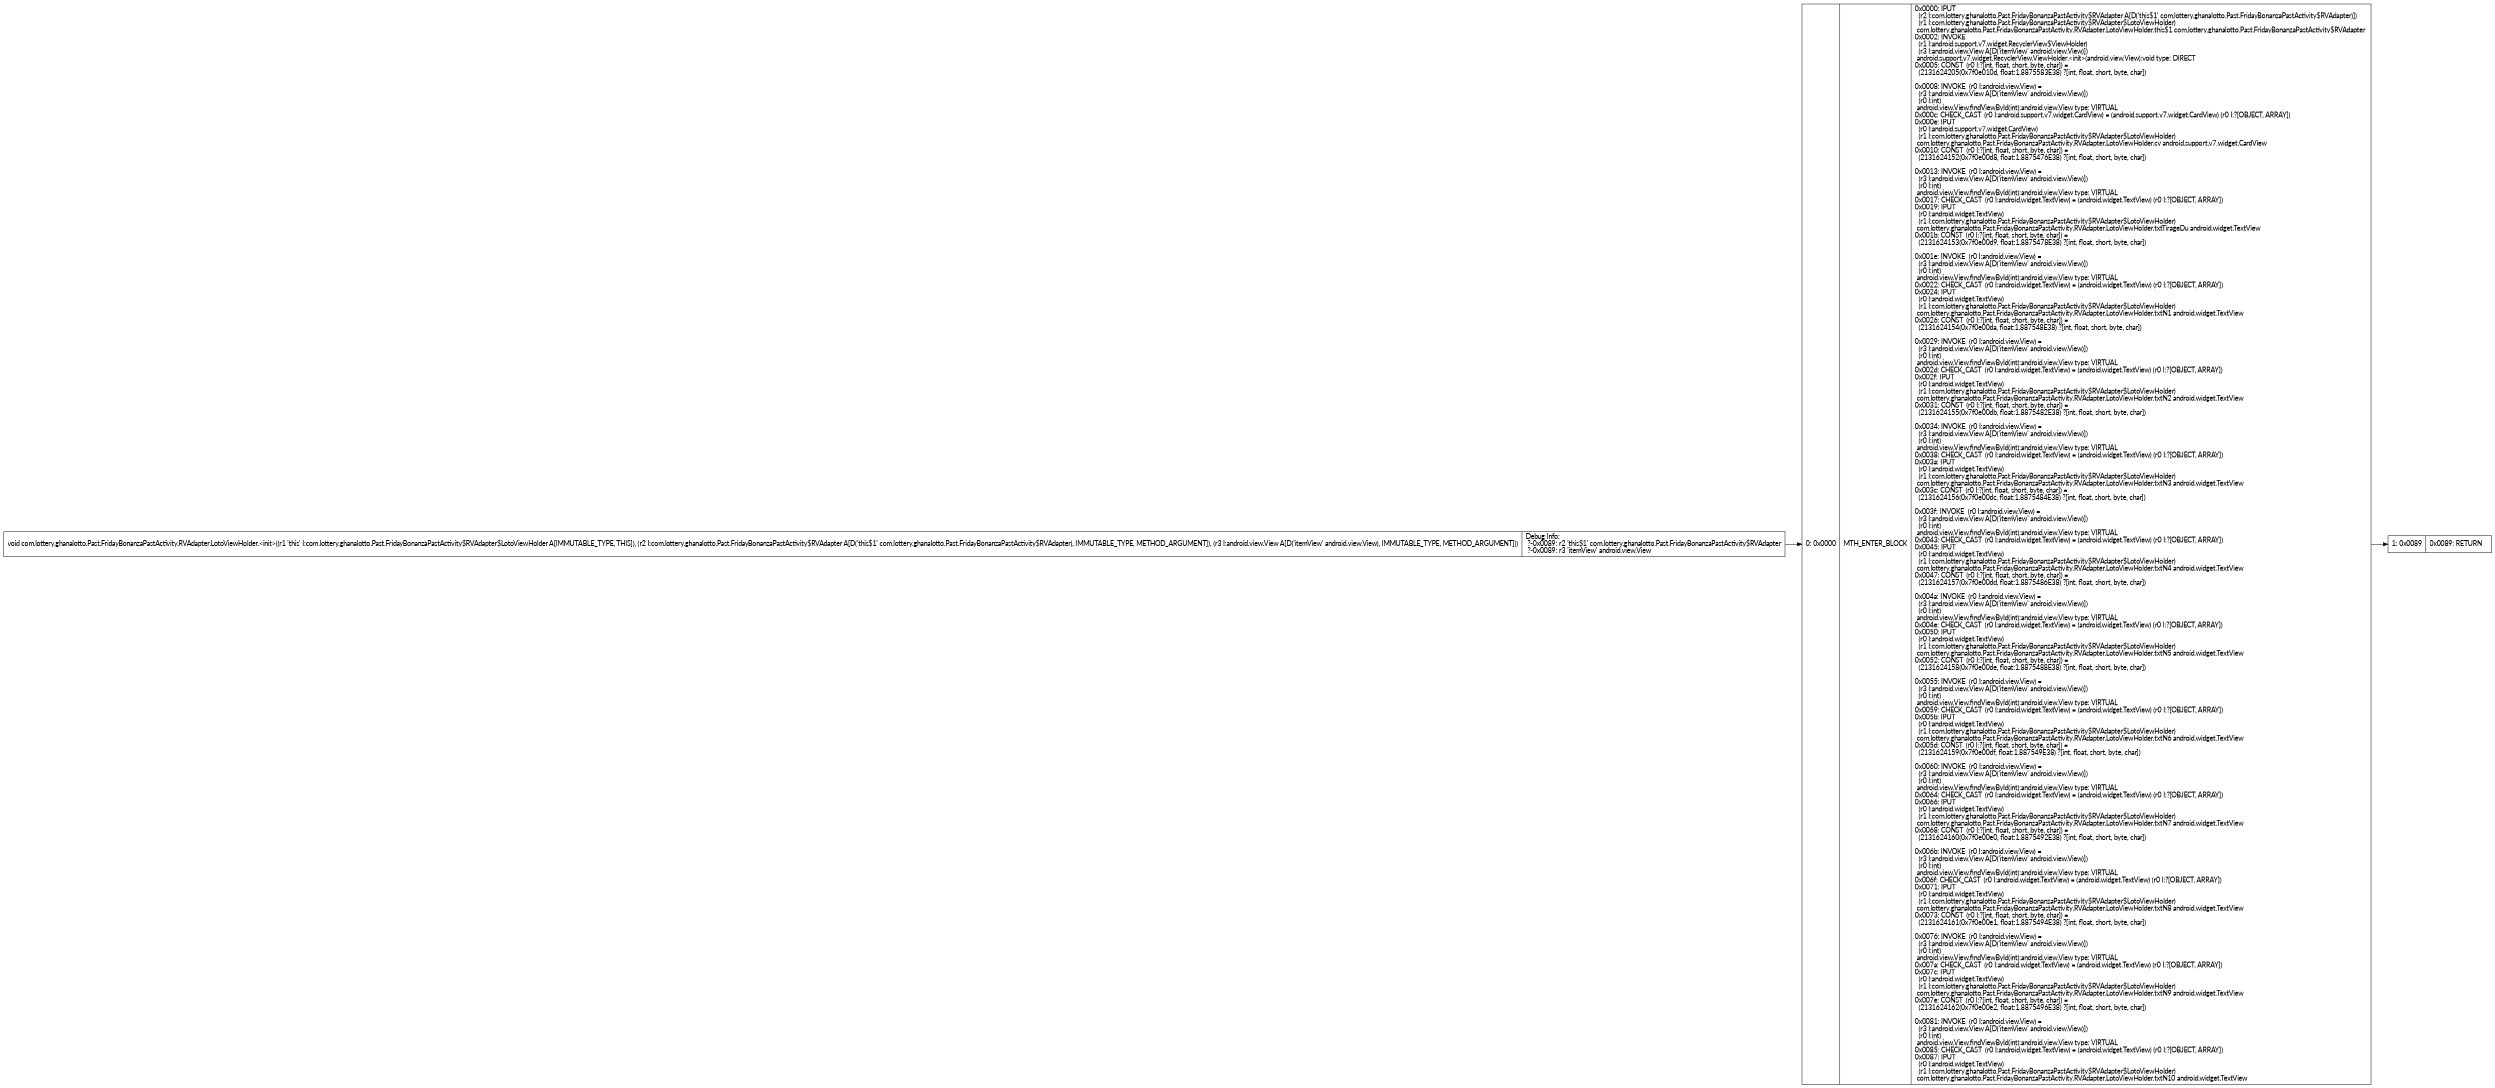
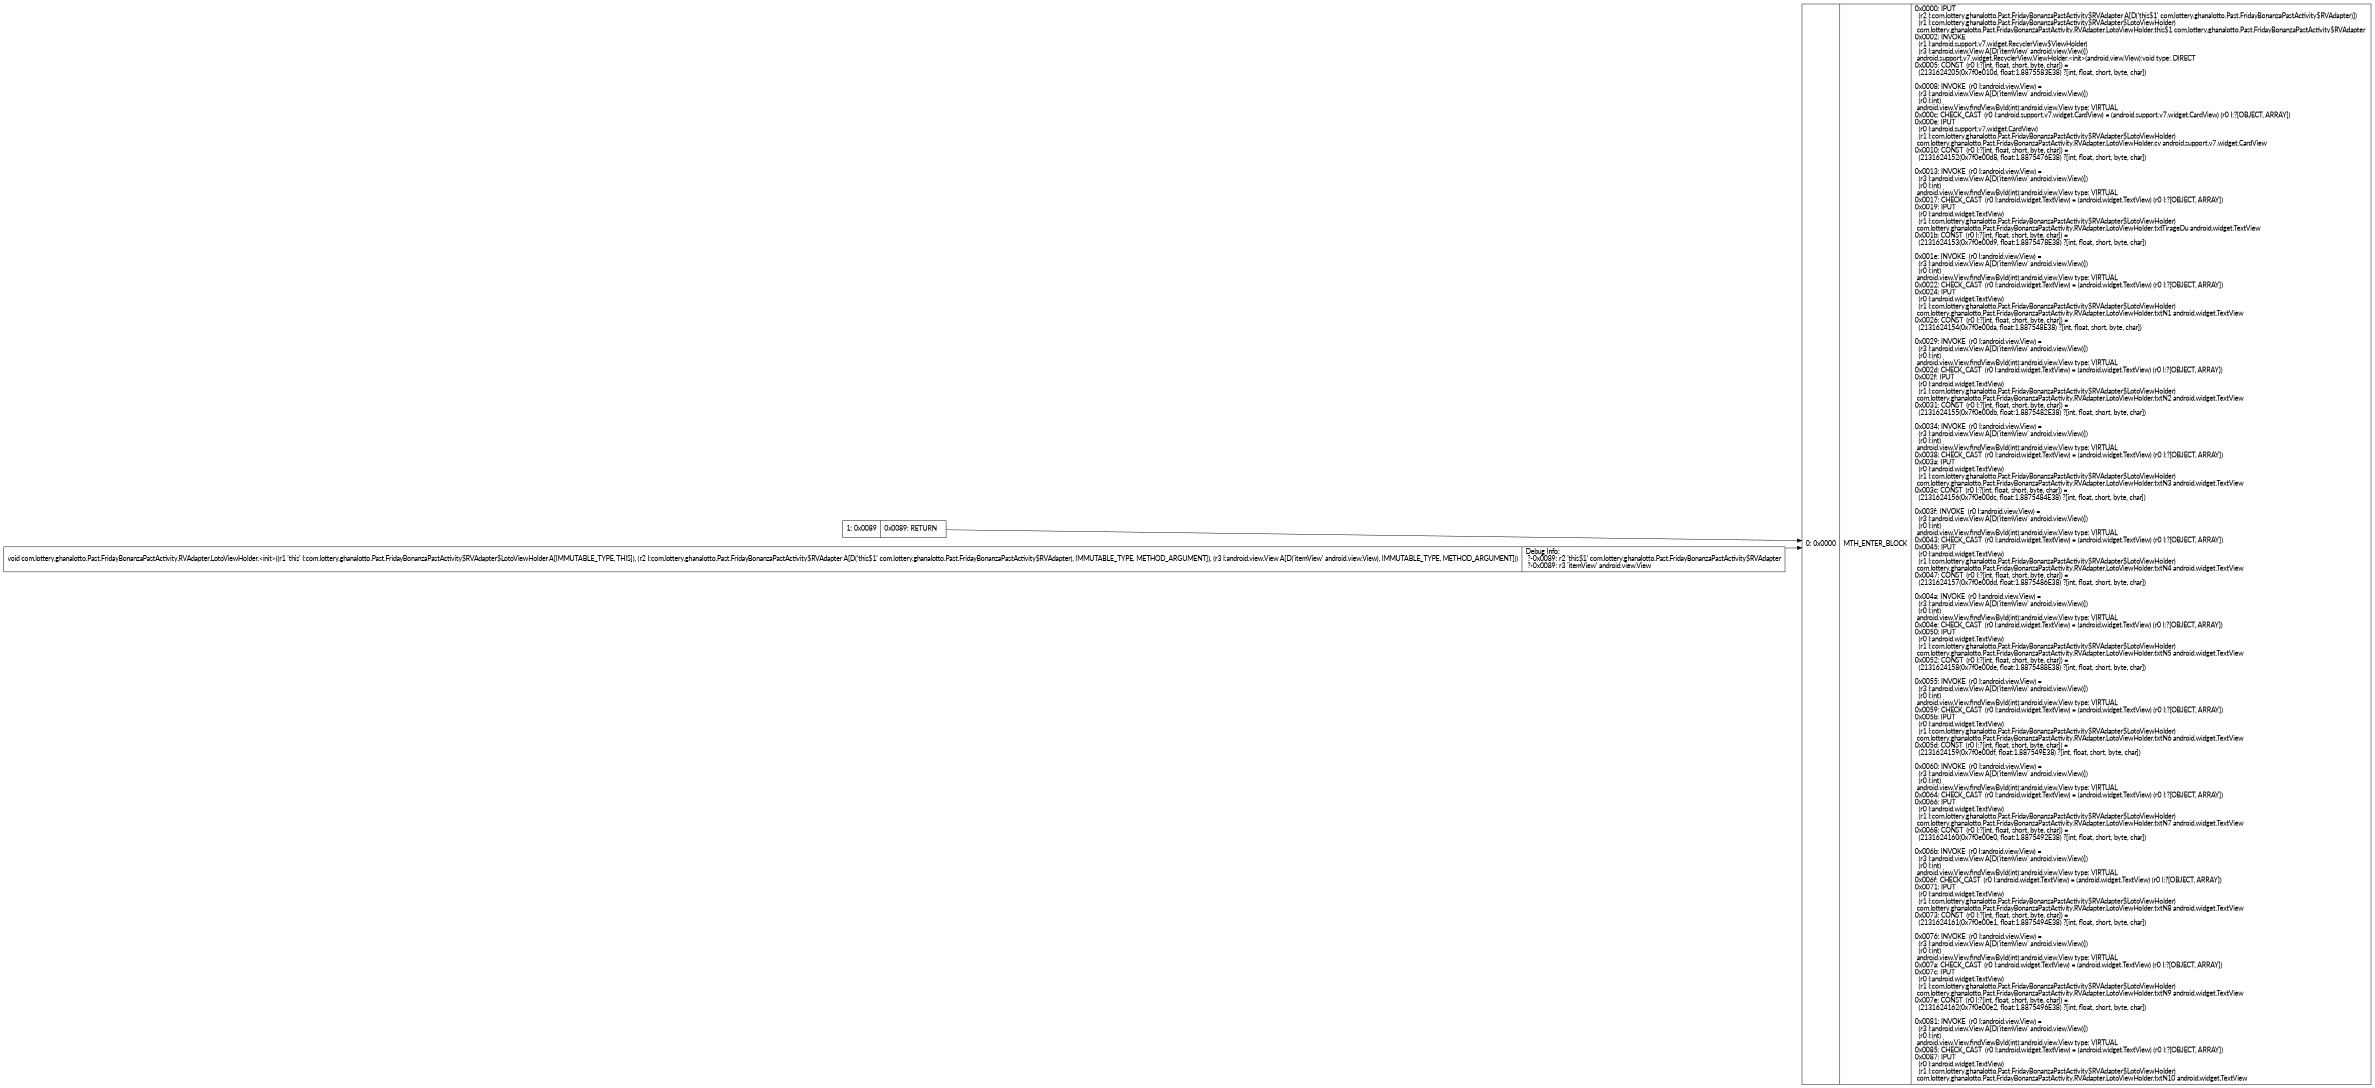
(2377, 544) -> (1372, 535)
